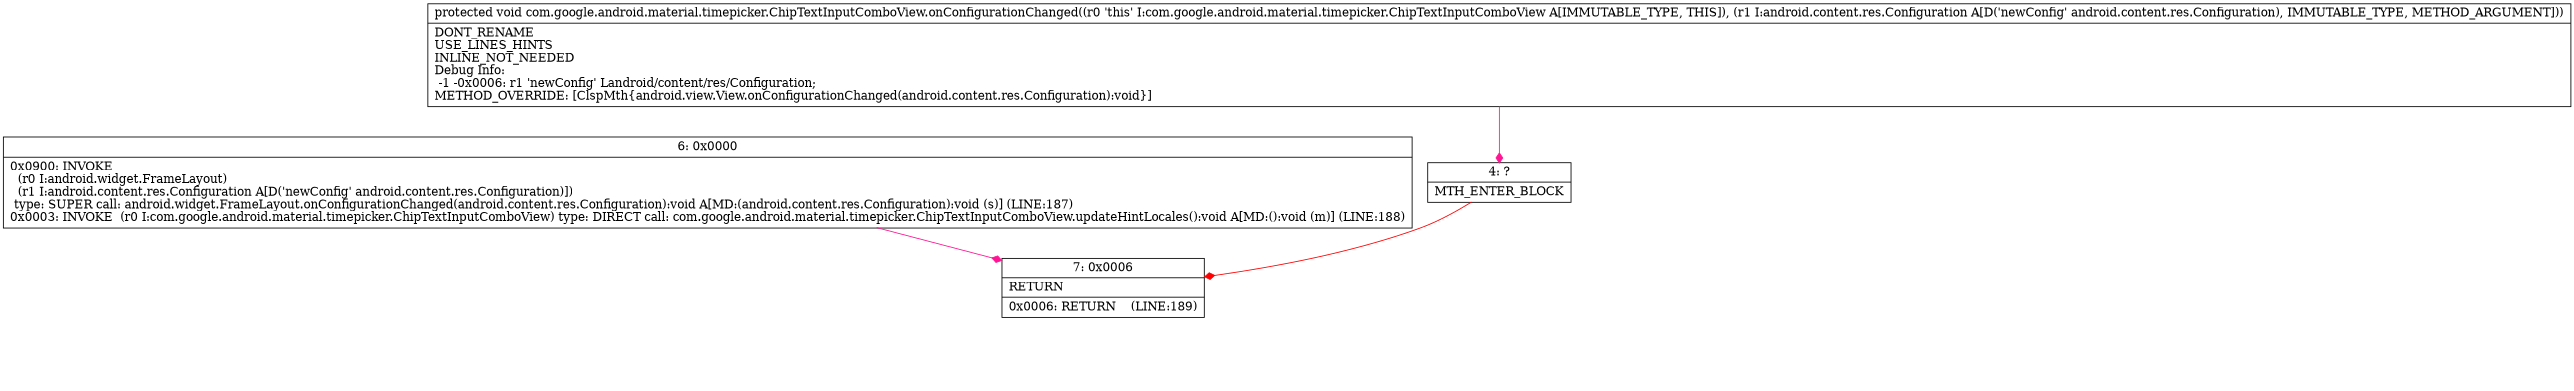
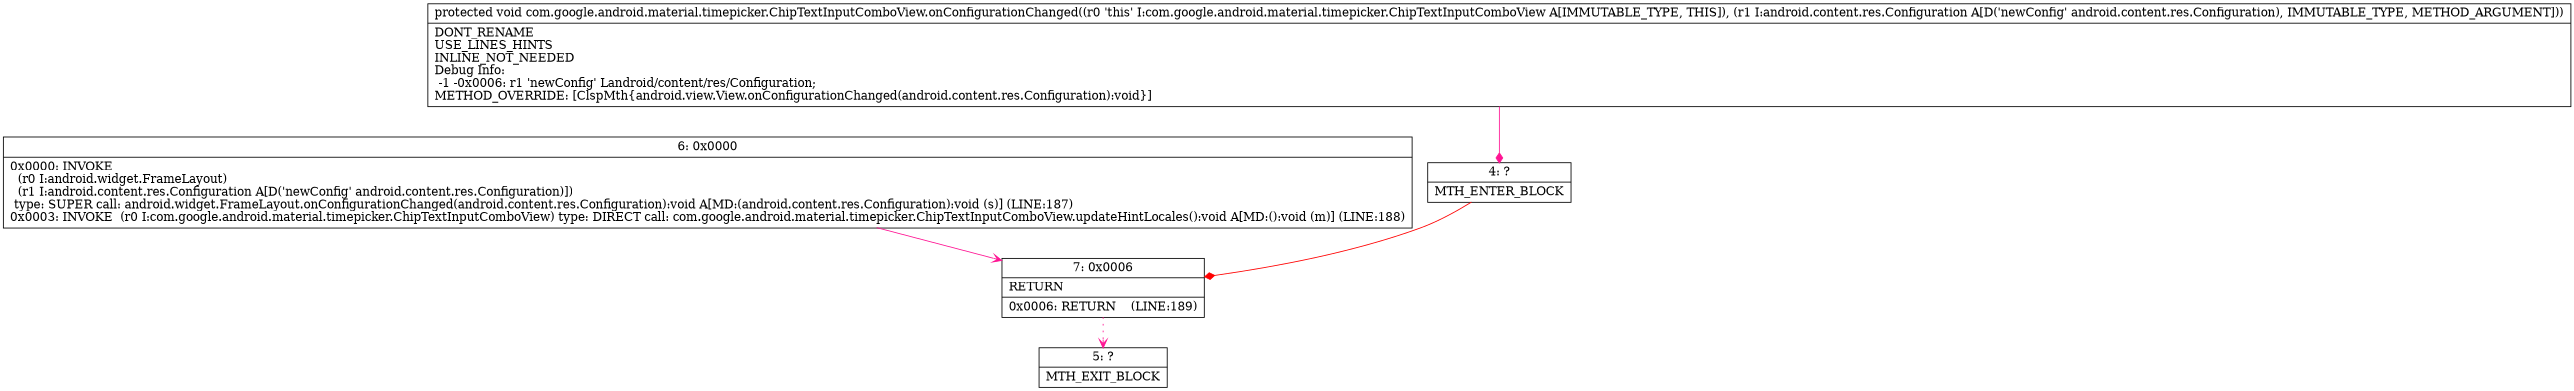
(65, 167) -> (65, 167)
(935, 243) -> (935, 243)
none -> (1103, 368)
